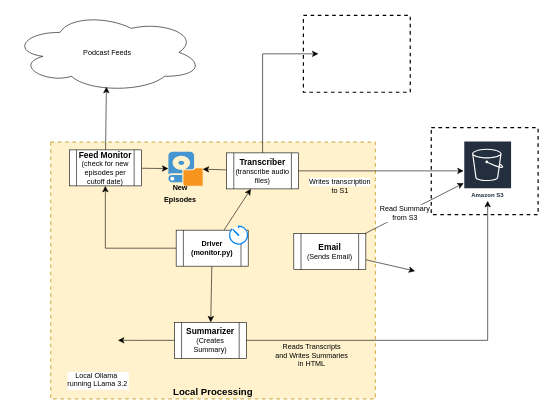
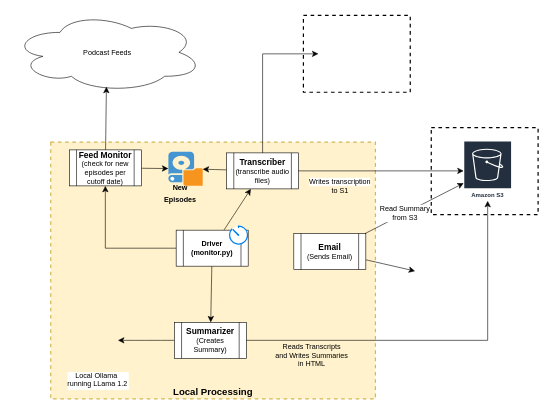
(97, 375) -> (97, 375)
